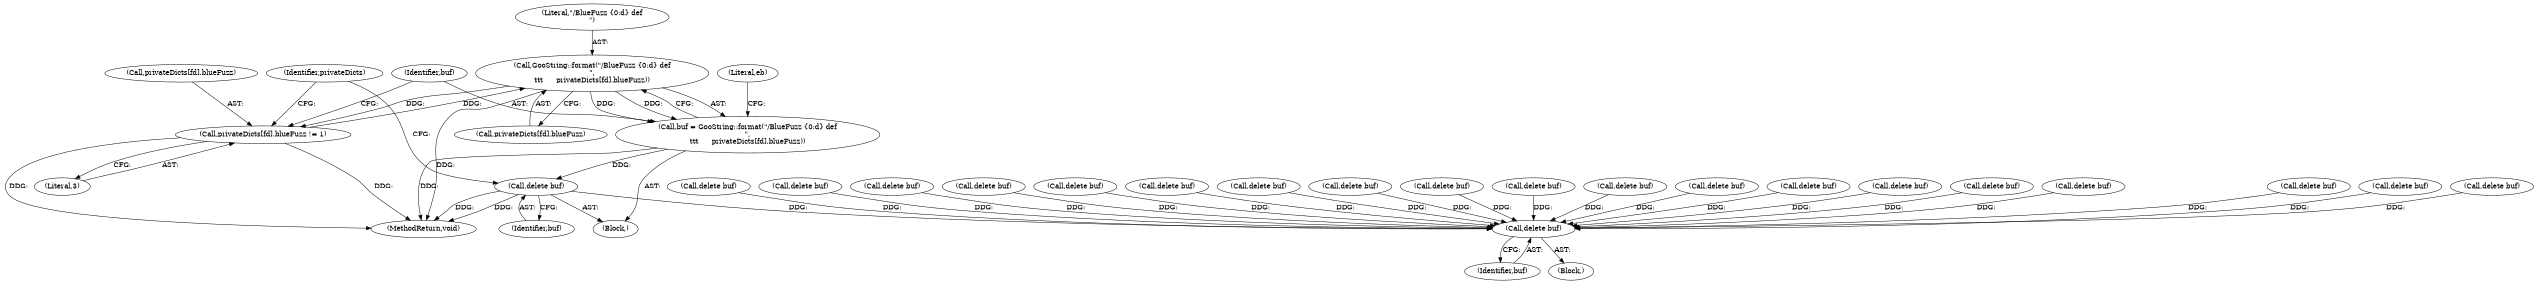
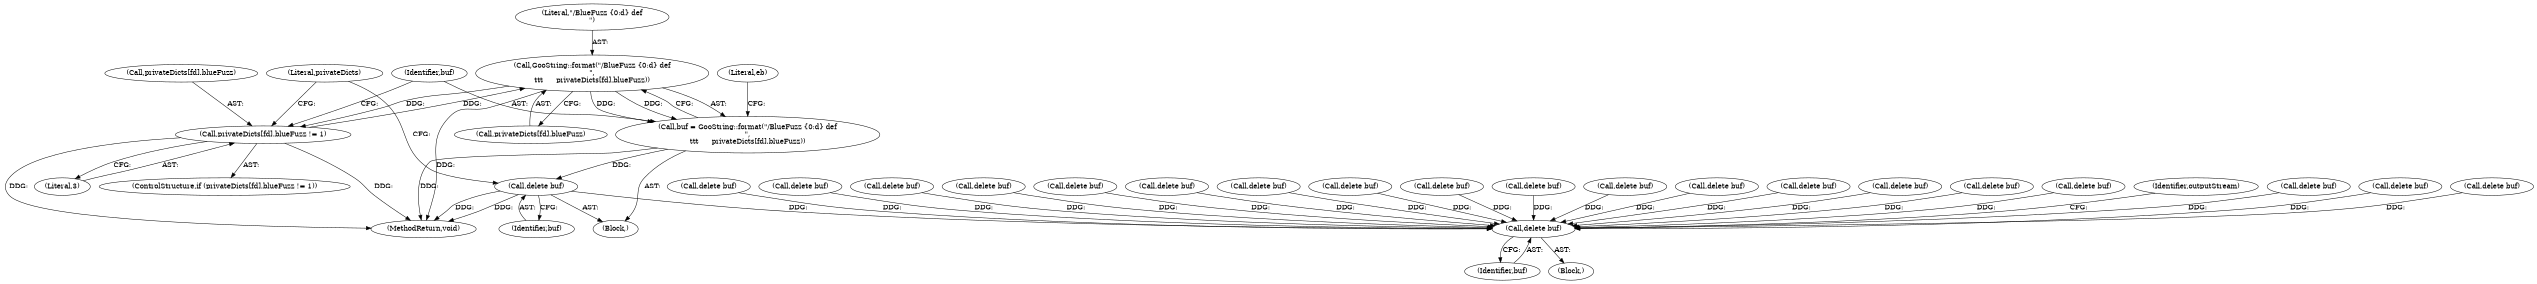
(325, 73) -> (325, 73)
none -> (225, 187)
none -> (2196, 187)
